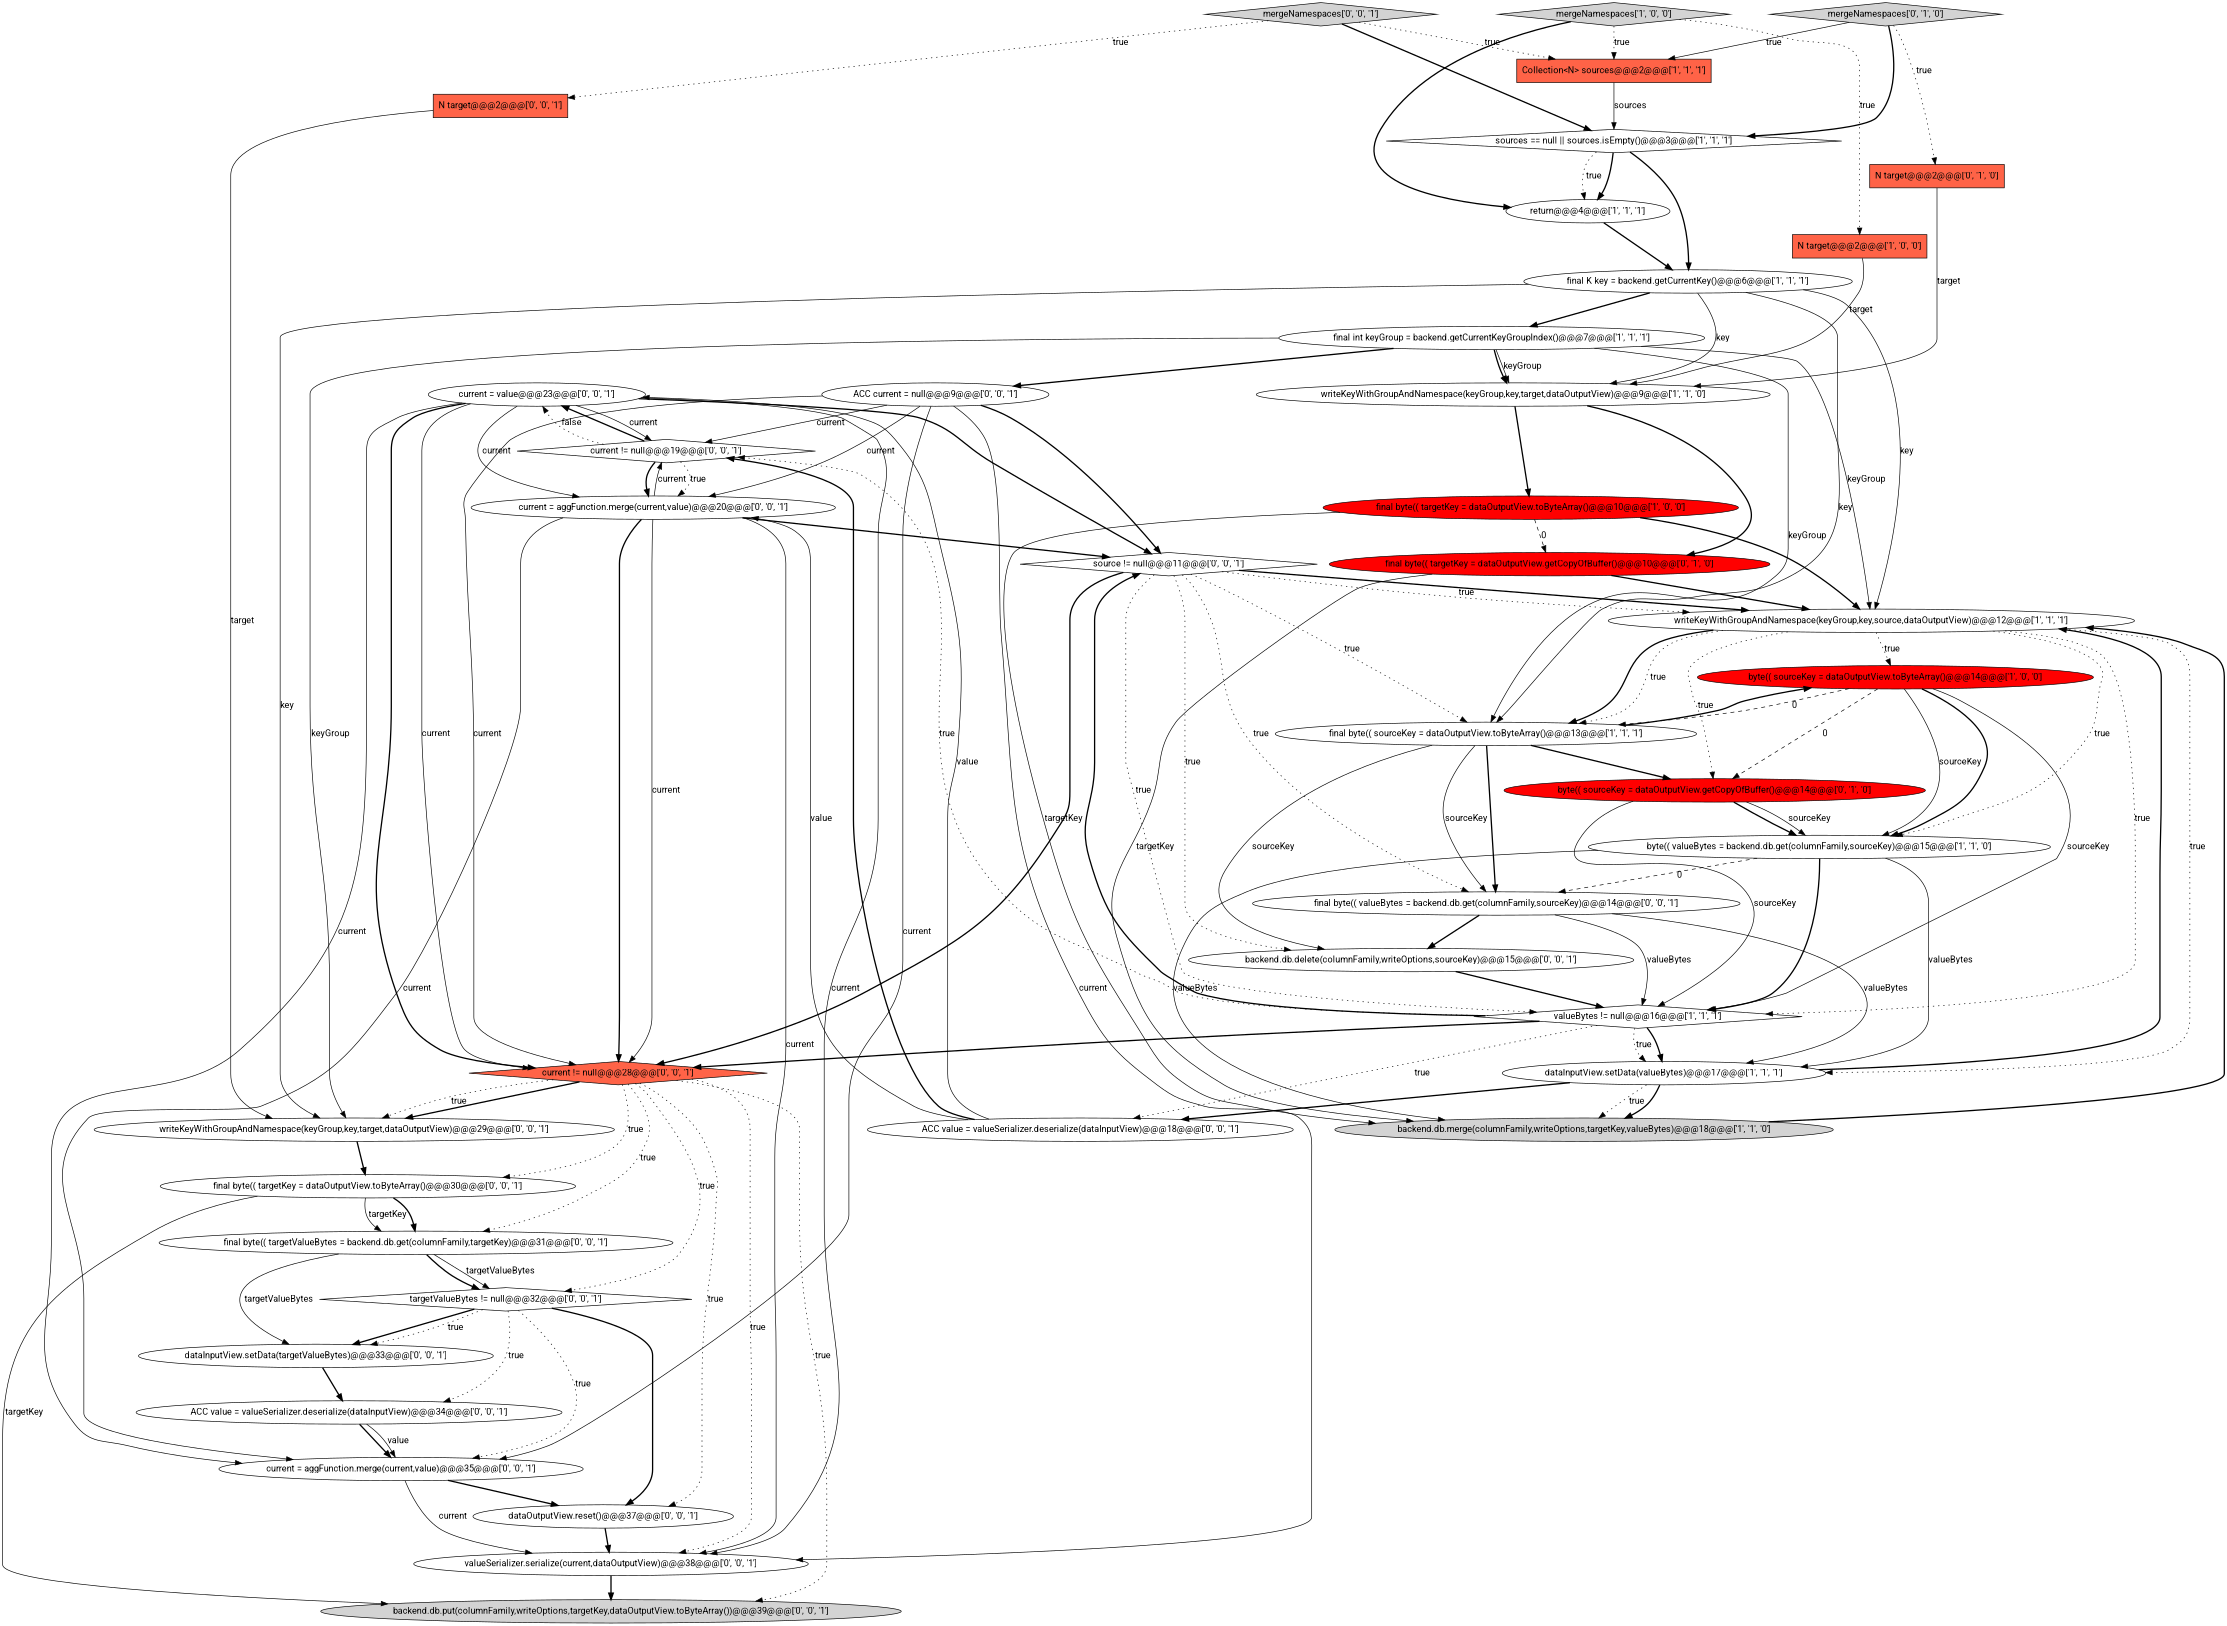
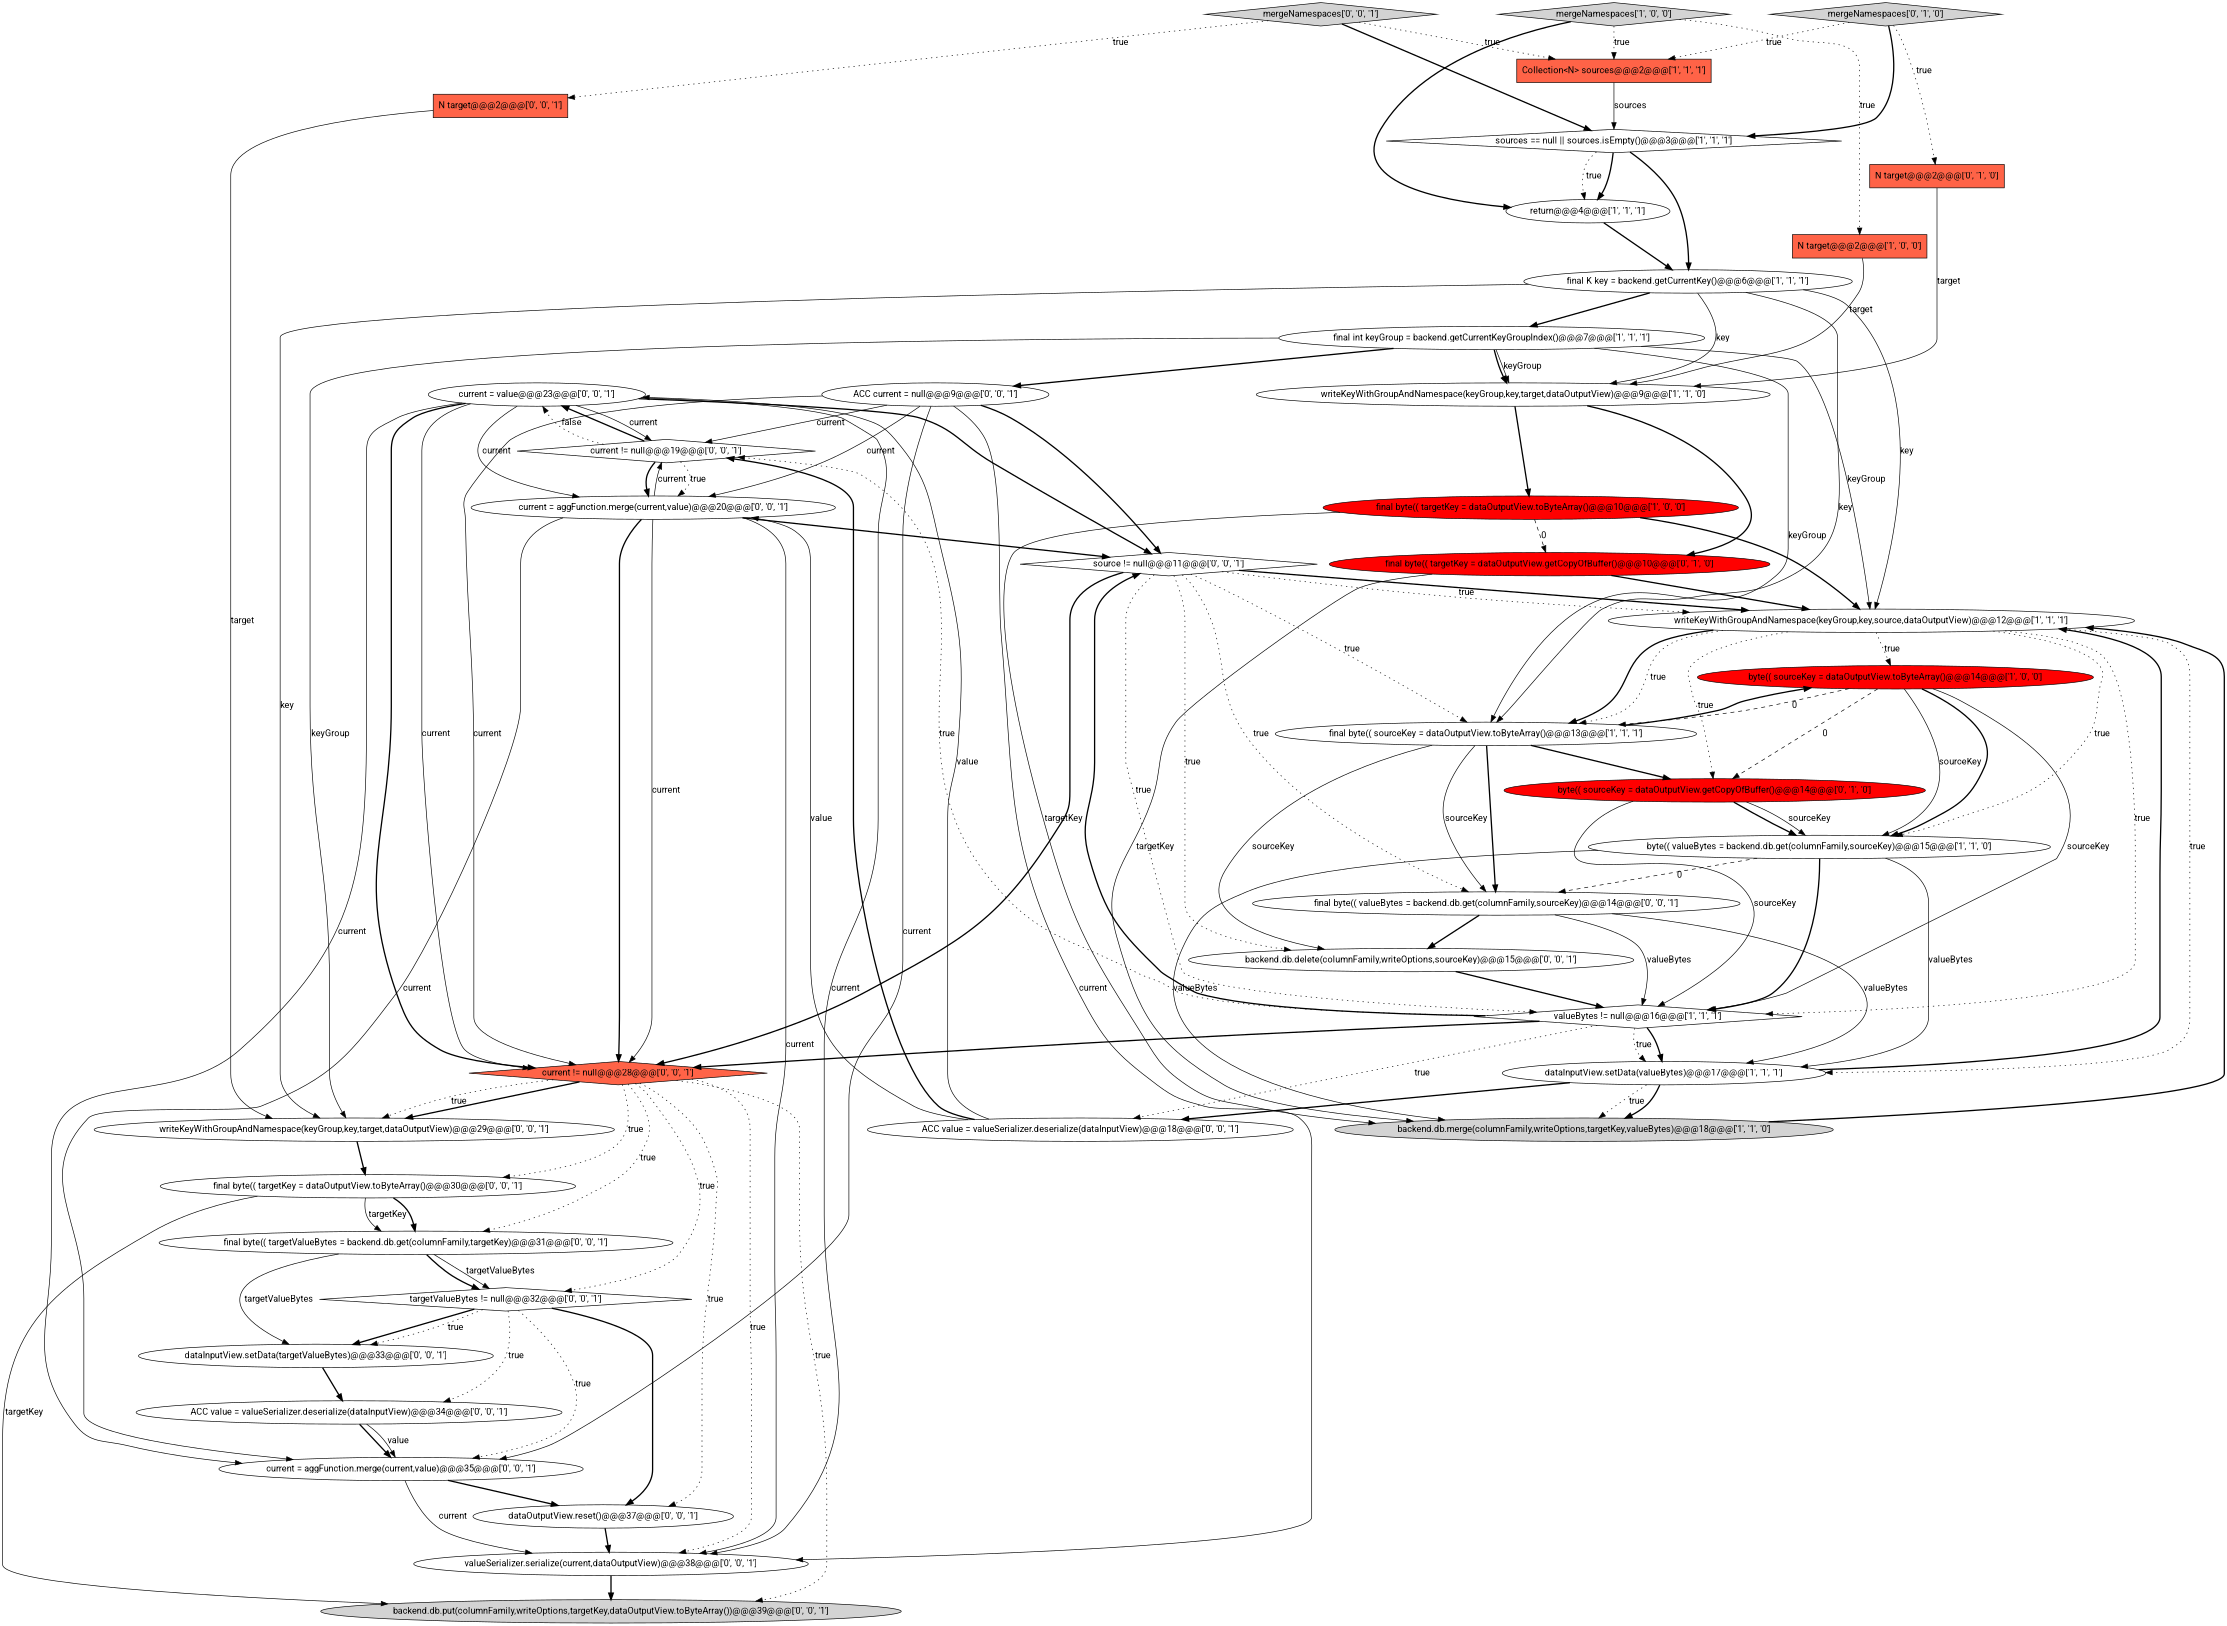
(1762, 40) -> (1762, 40)
